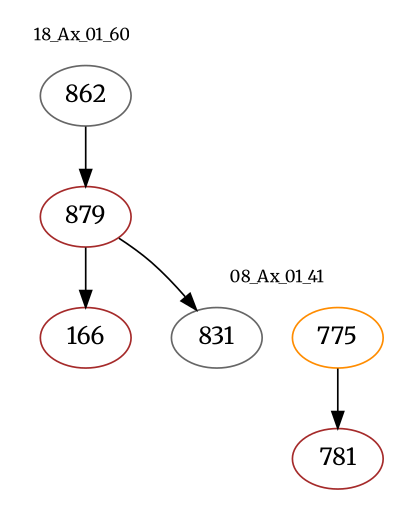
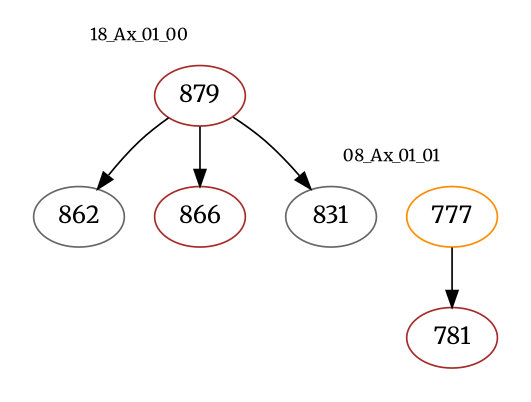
(82, 36) -> (139, 36)
(86, 148) -> (136, 144)
(277, 278) -> (392, 157)
(86, 338) -> (200, 217)
(338, 338) -> (452, 217)
